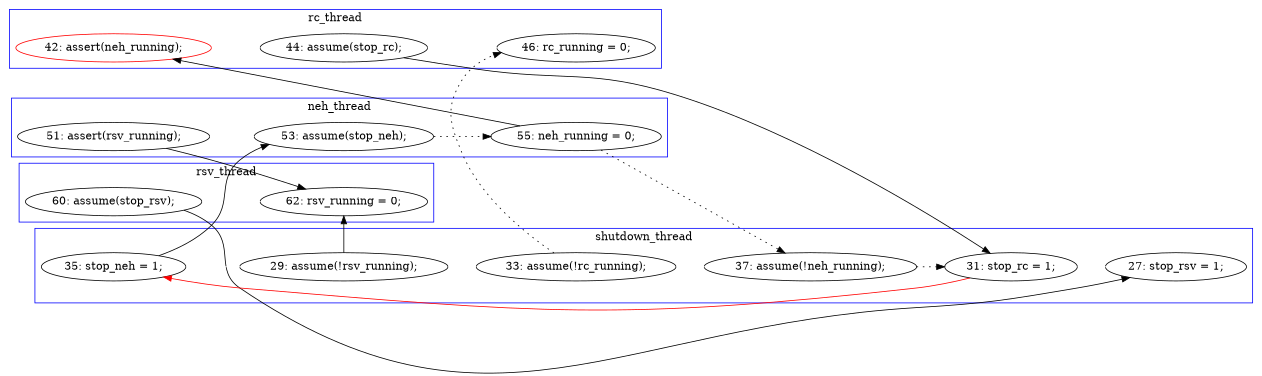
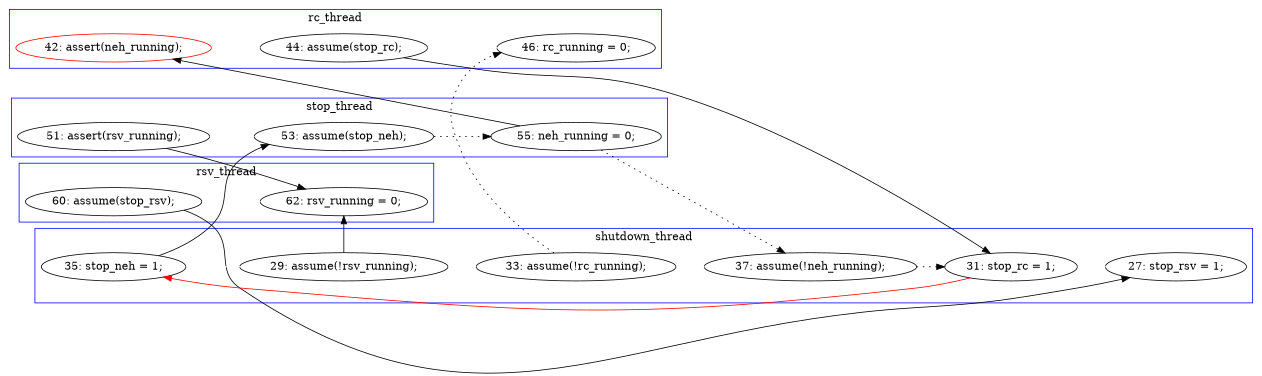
(340, 107) -> (340, 107)
